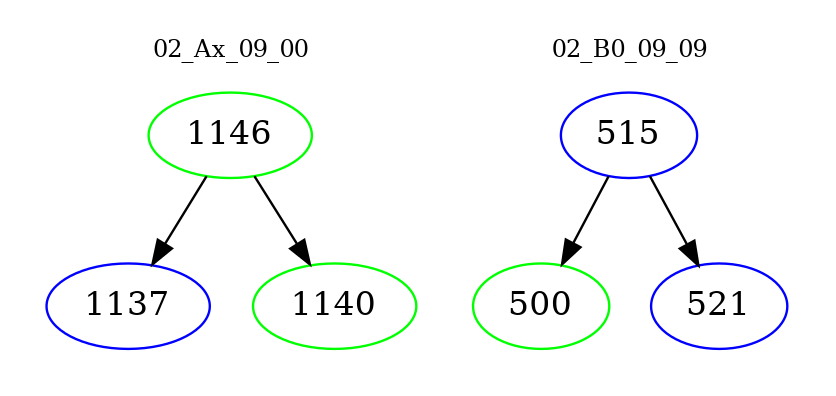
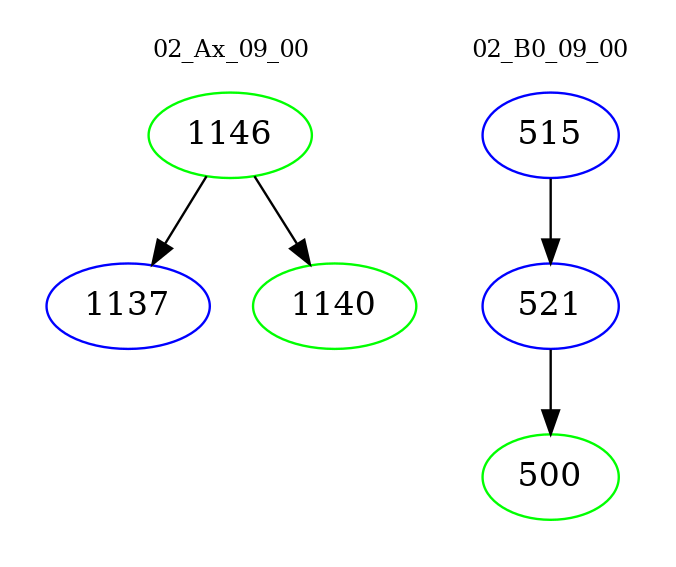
(630, 51) -> (551, 51)
(591, 210) -> (551, 380)
